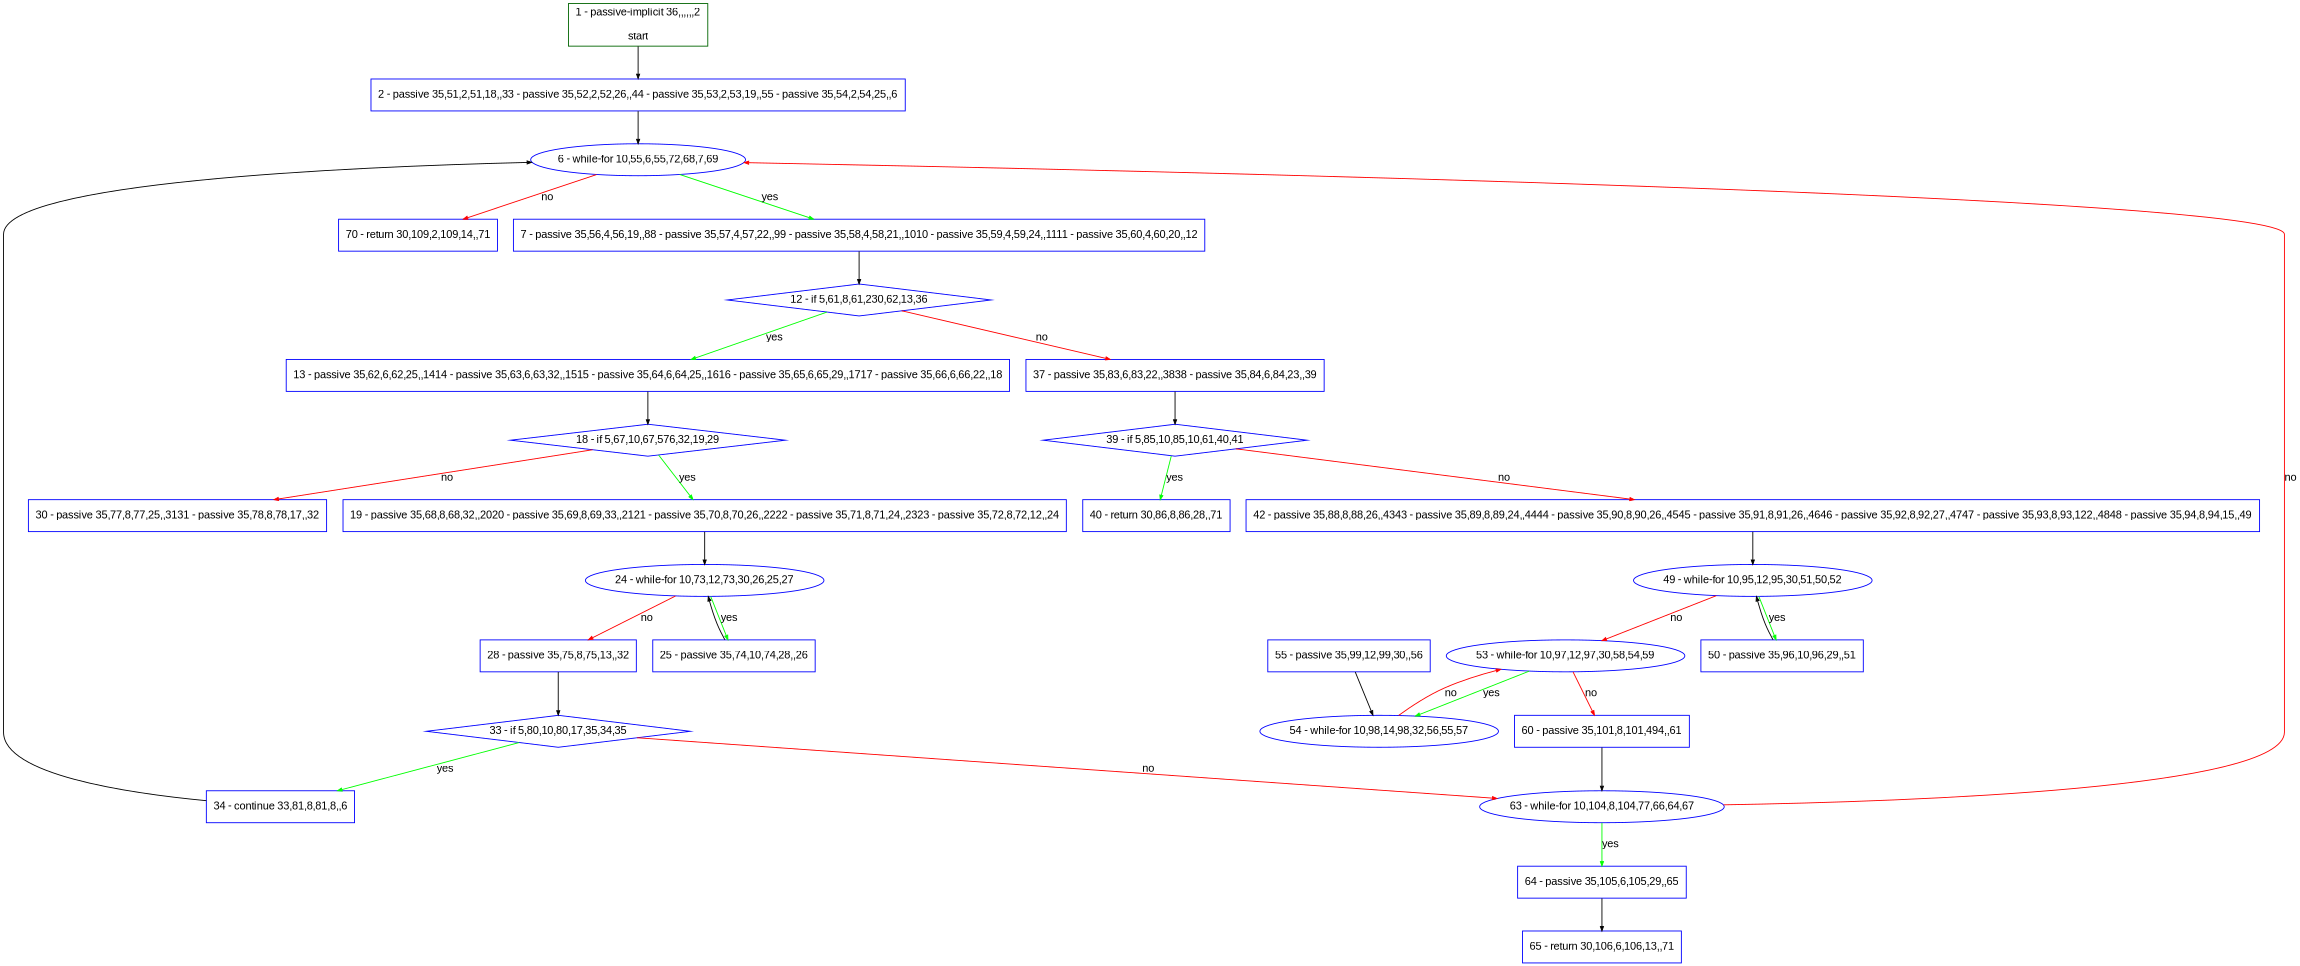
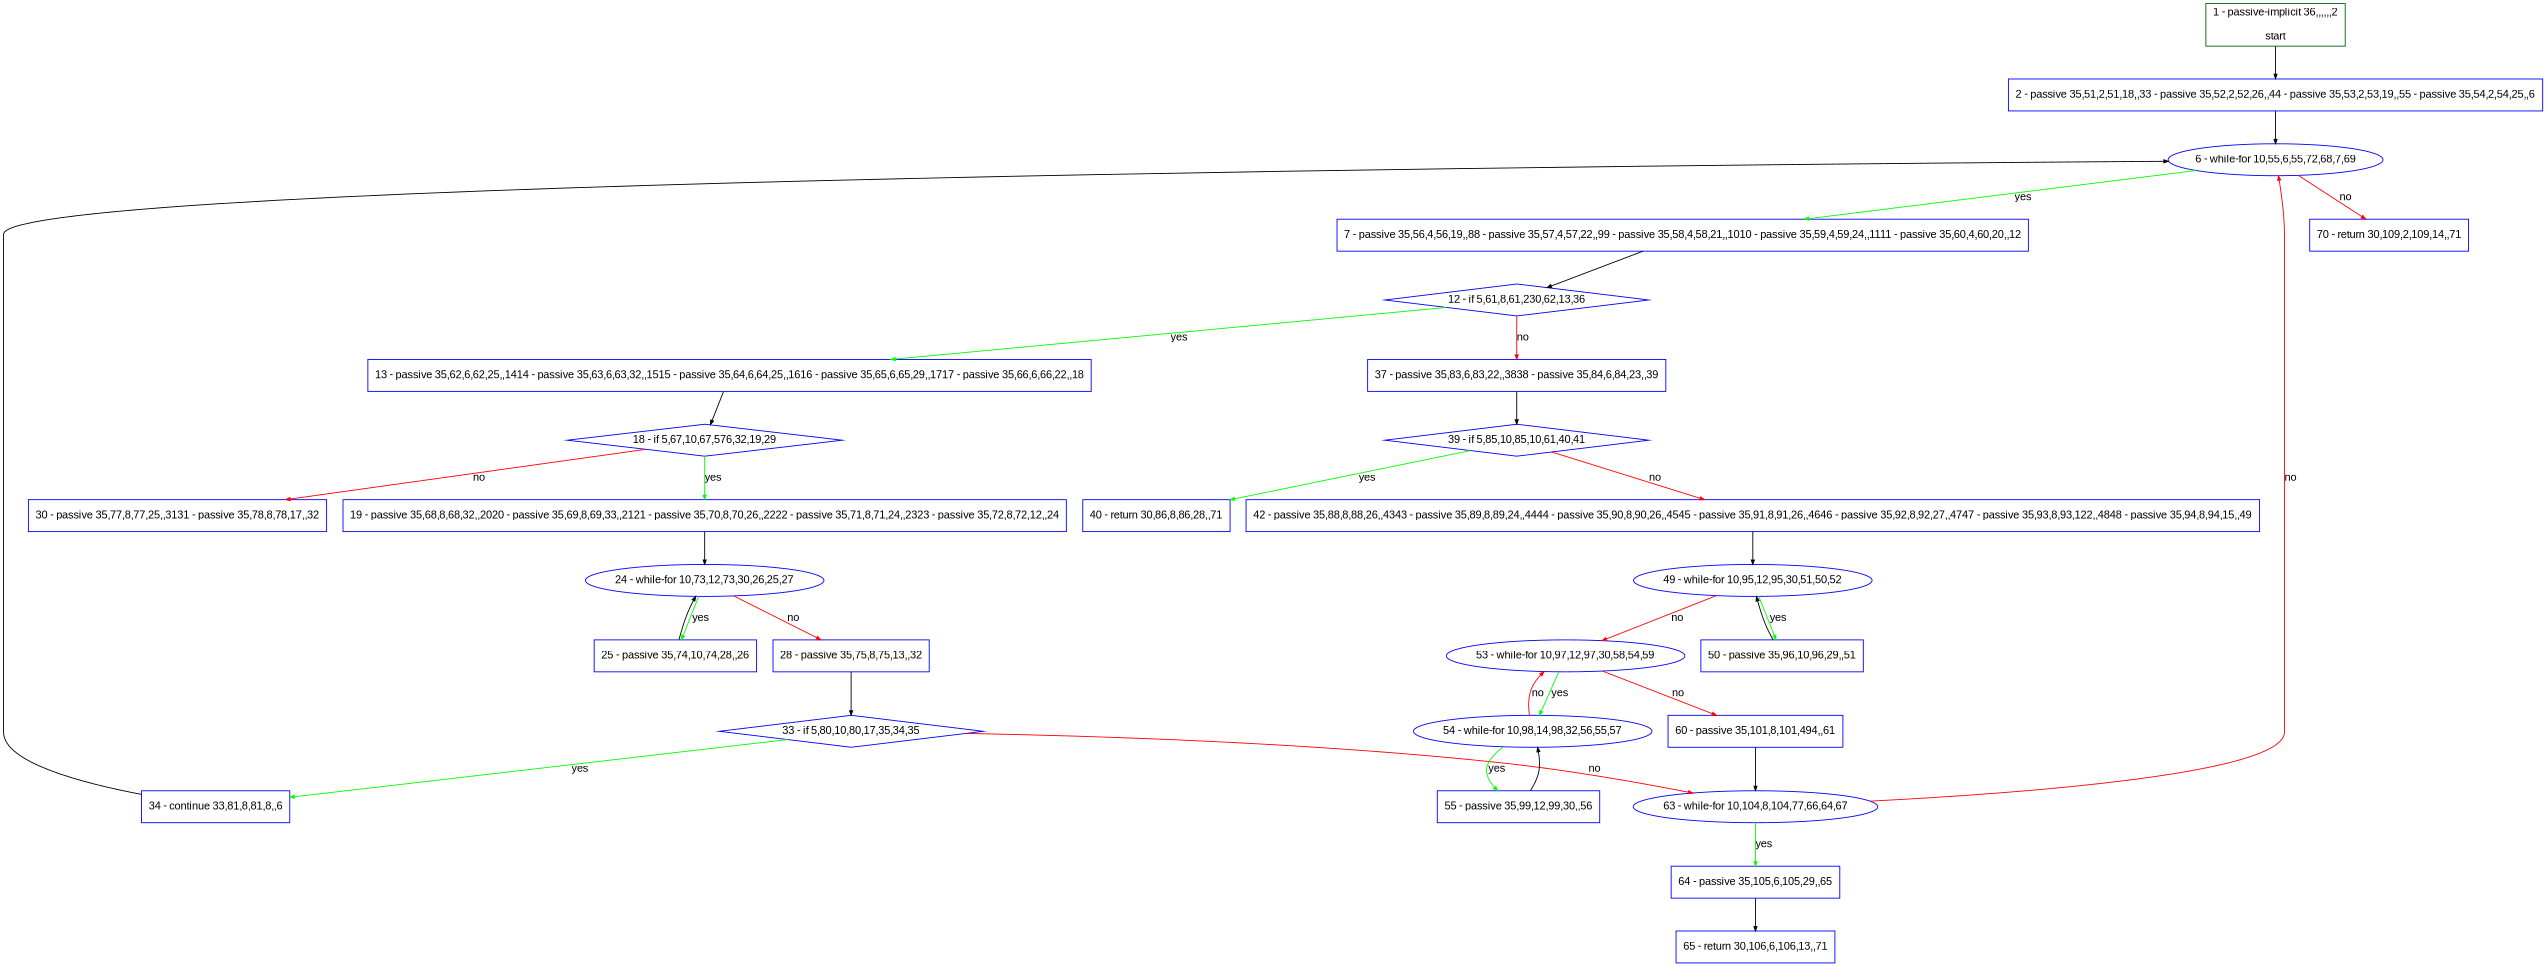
none -> (1487, 768)
